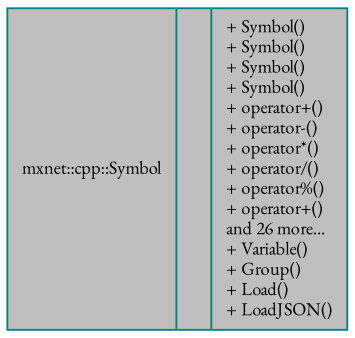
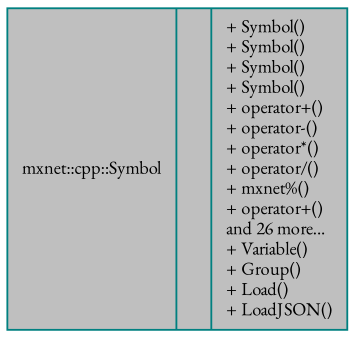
(276, 188) -> (268, 188)
